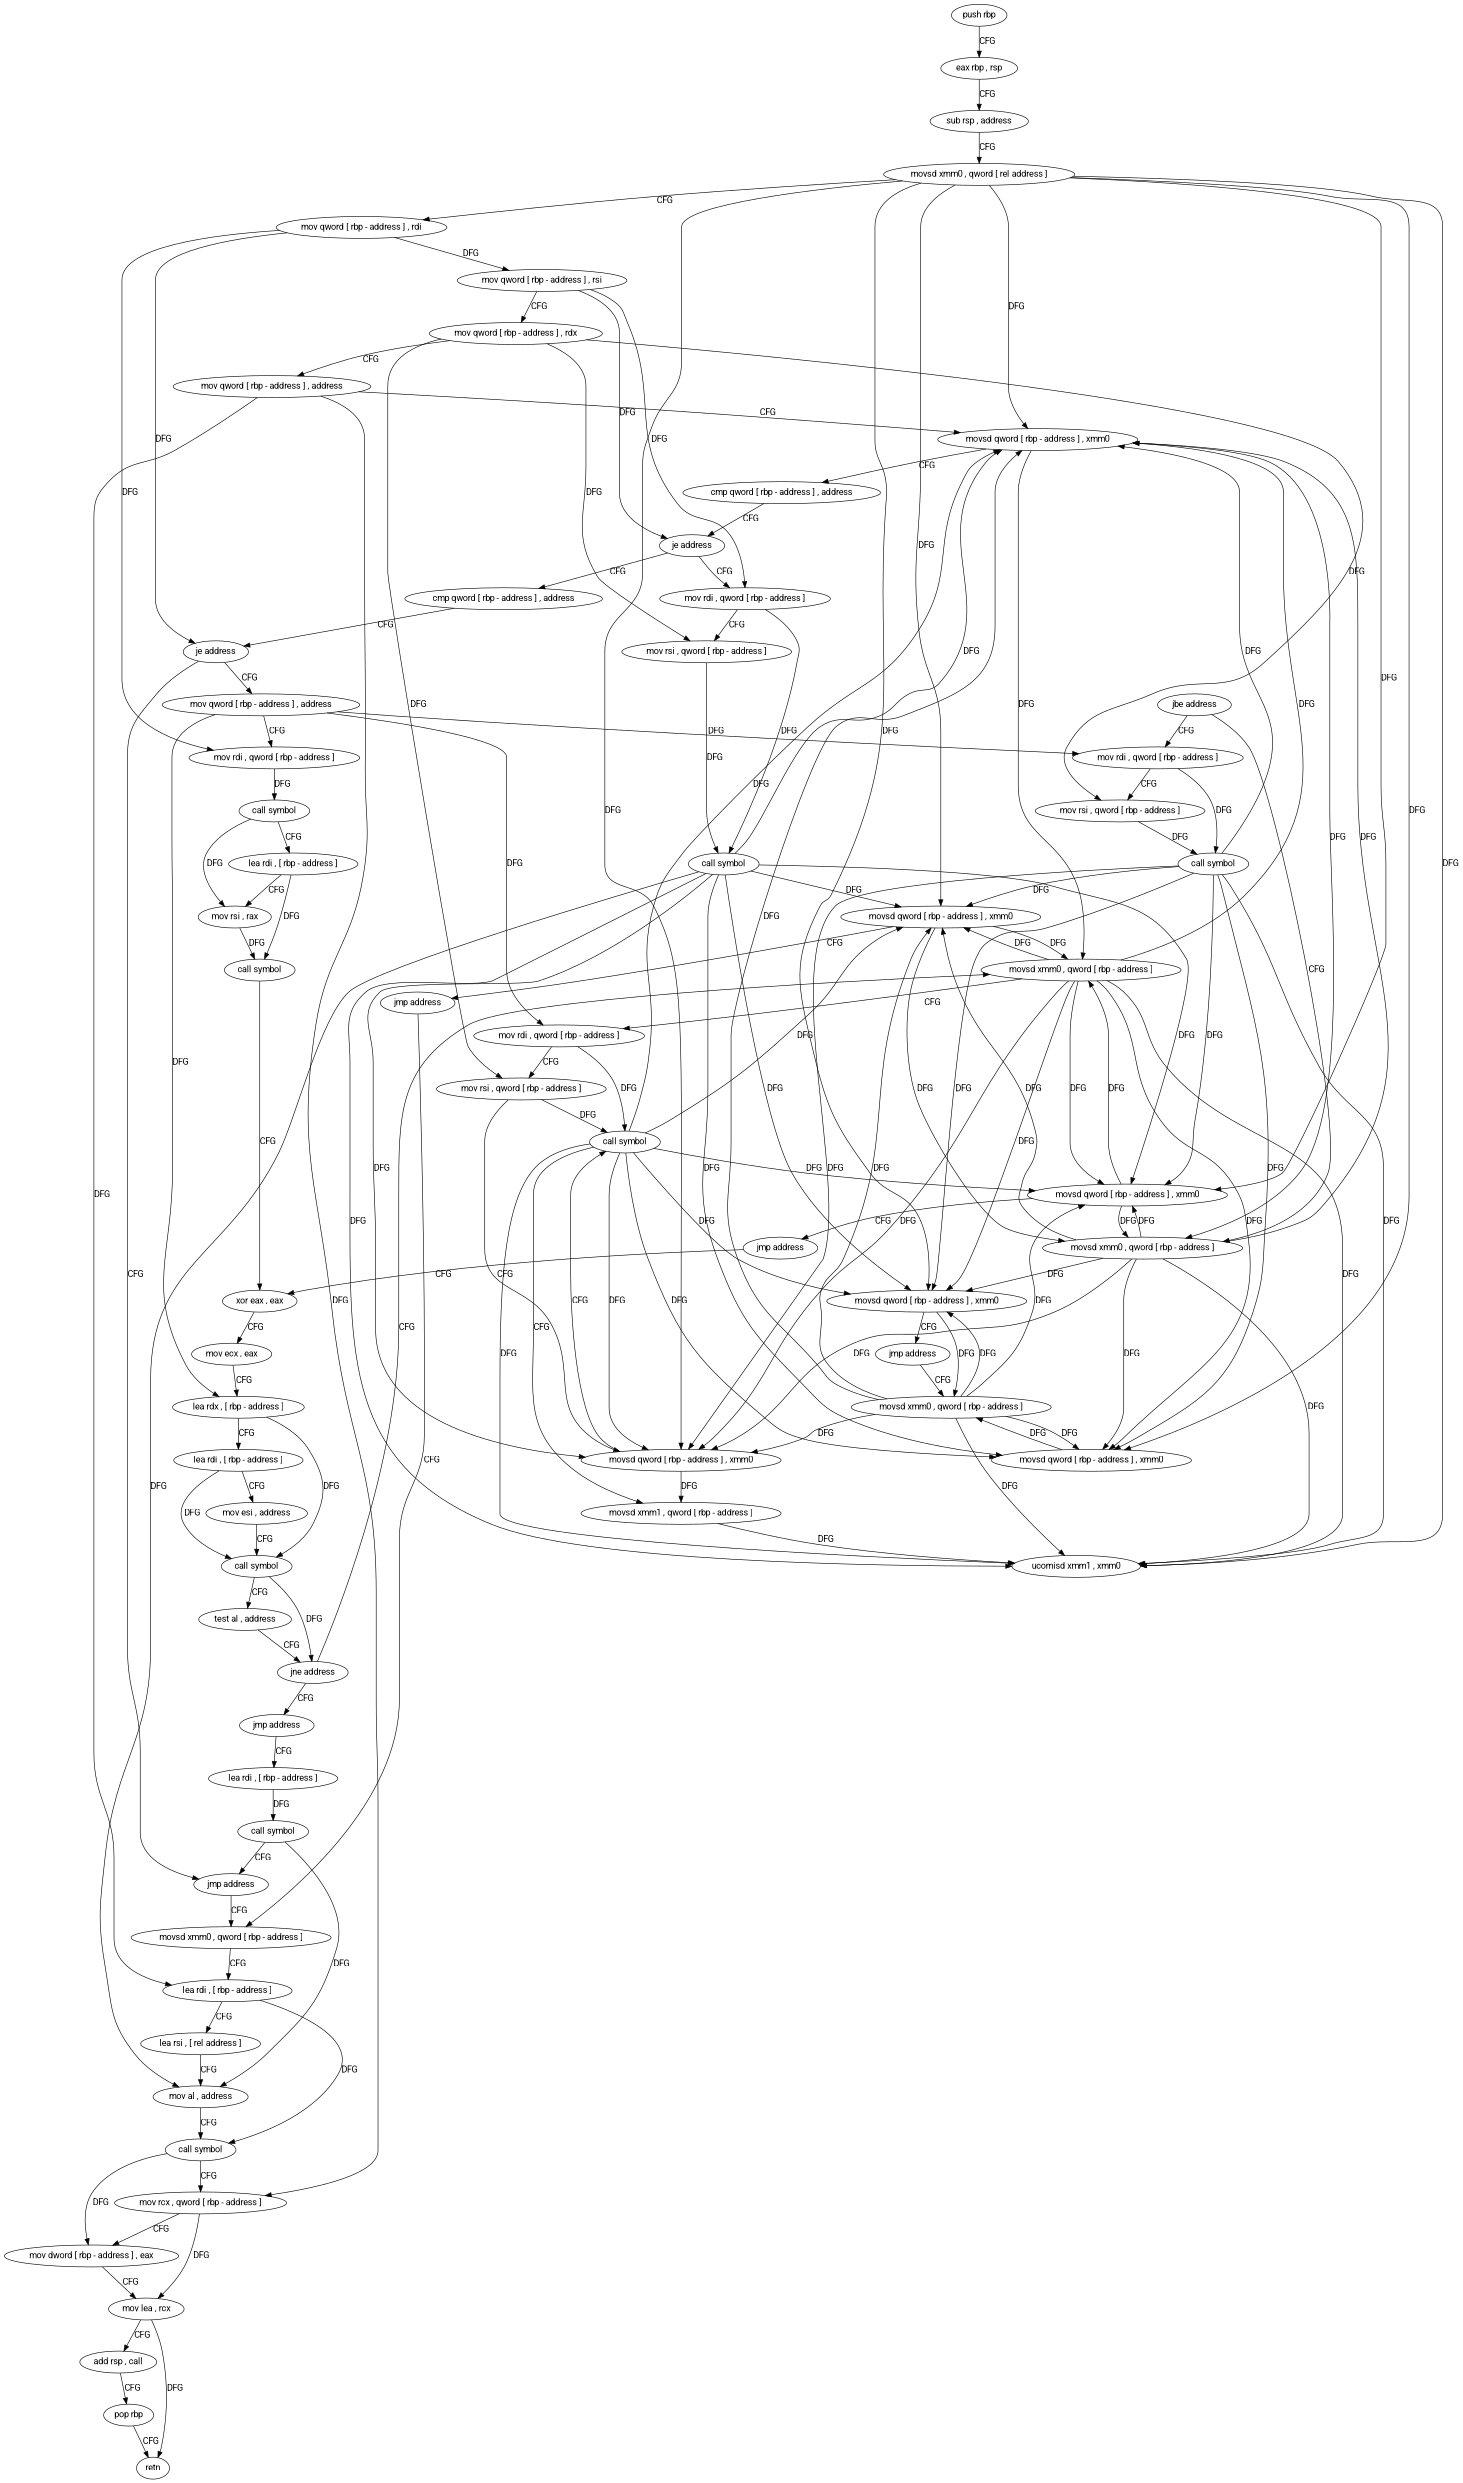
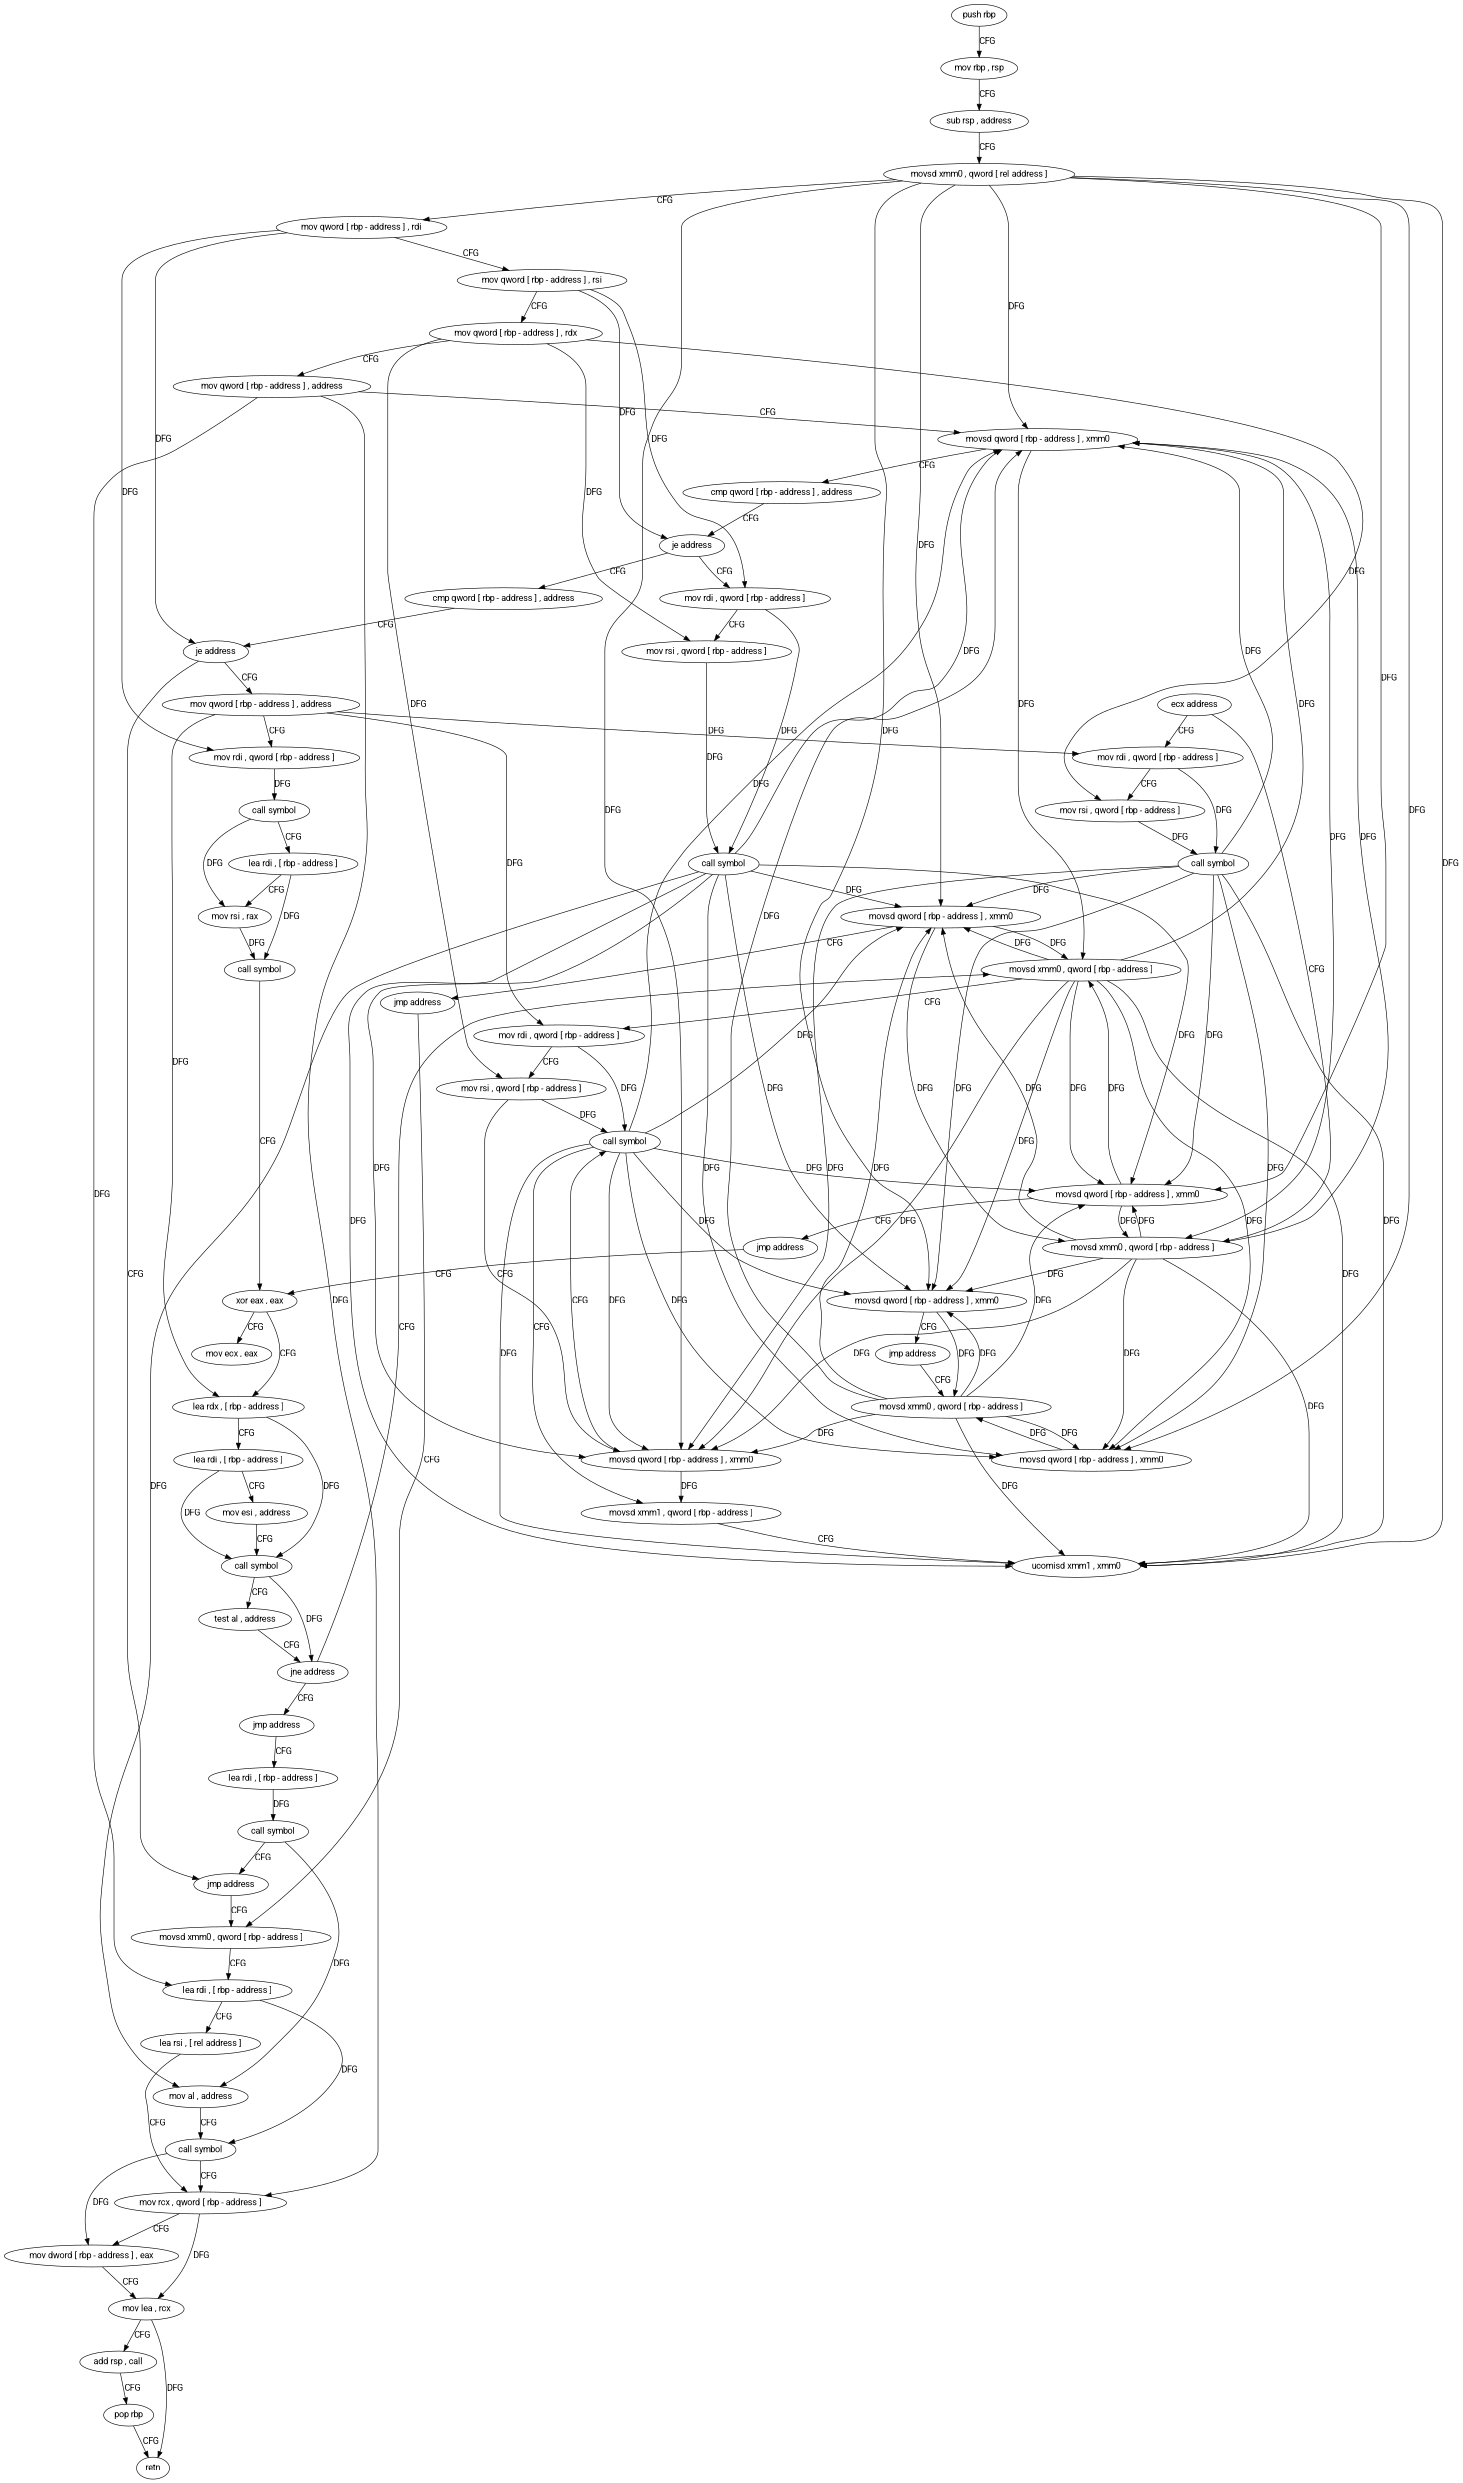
(979, 68) -> (979, 68)
(471, 254) -> (471, 254)
(1194, 705) -> (1194, 705)
(235, 1378) -> (280, 1354)
(826, 1540) -> (826, 1540)
(201, 2067) -> (149, 2119)
